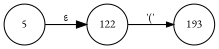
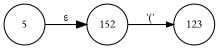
(107, 25) -> (107, 25)
(194, 25) -> (194, 25)
